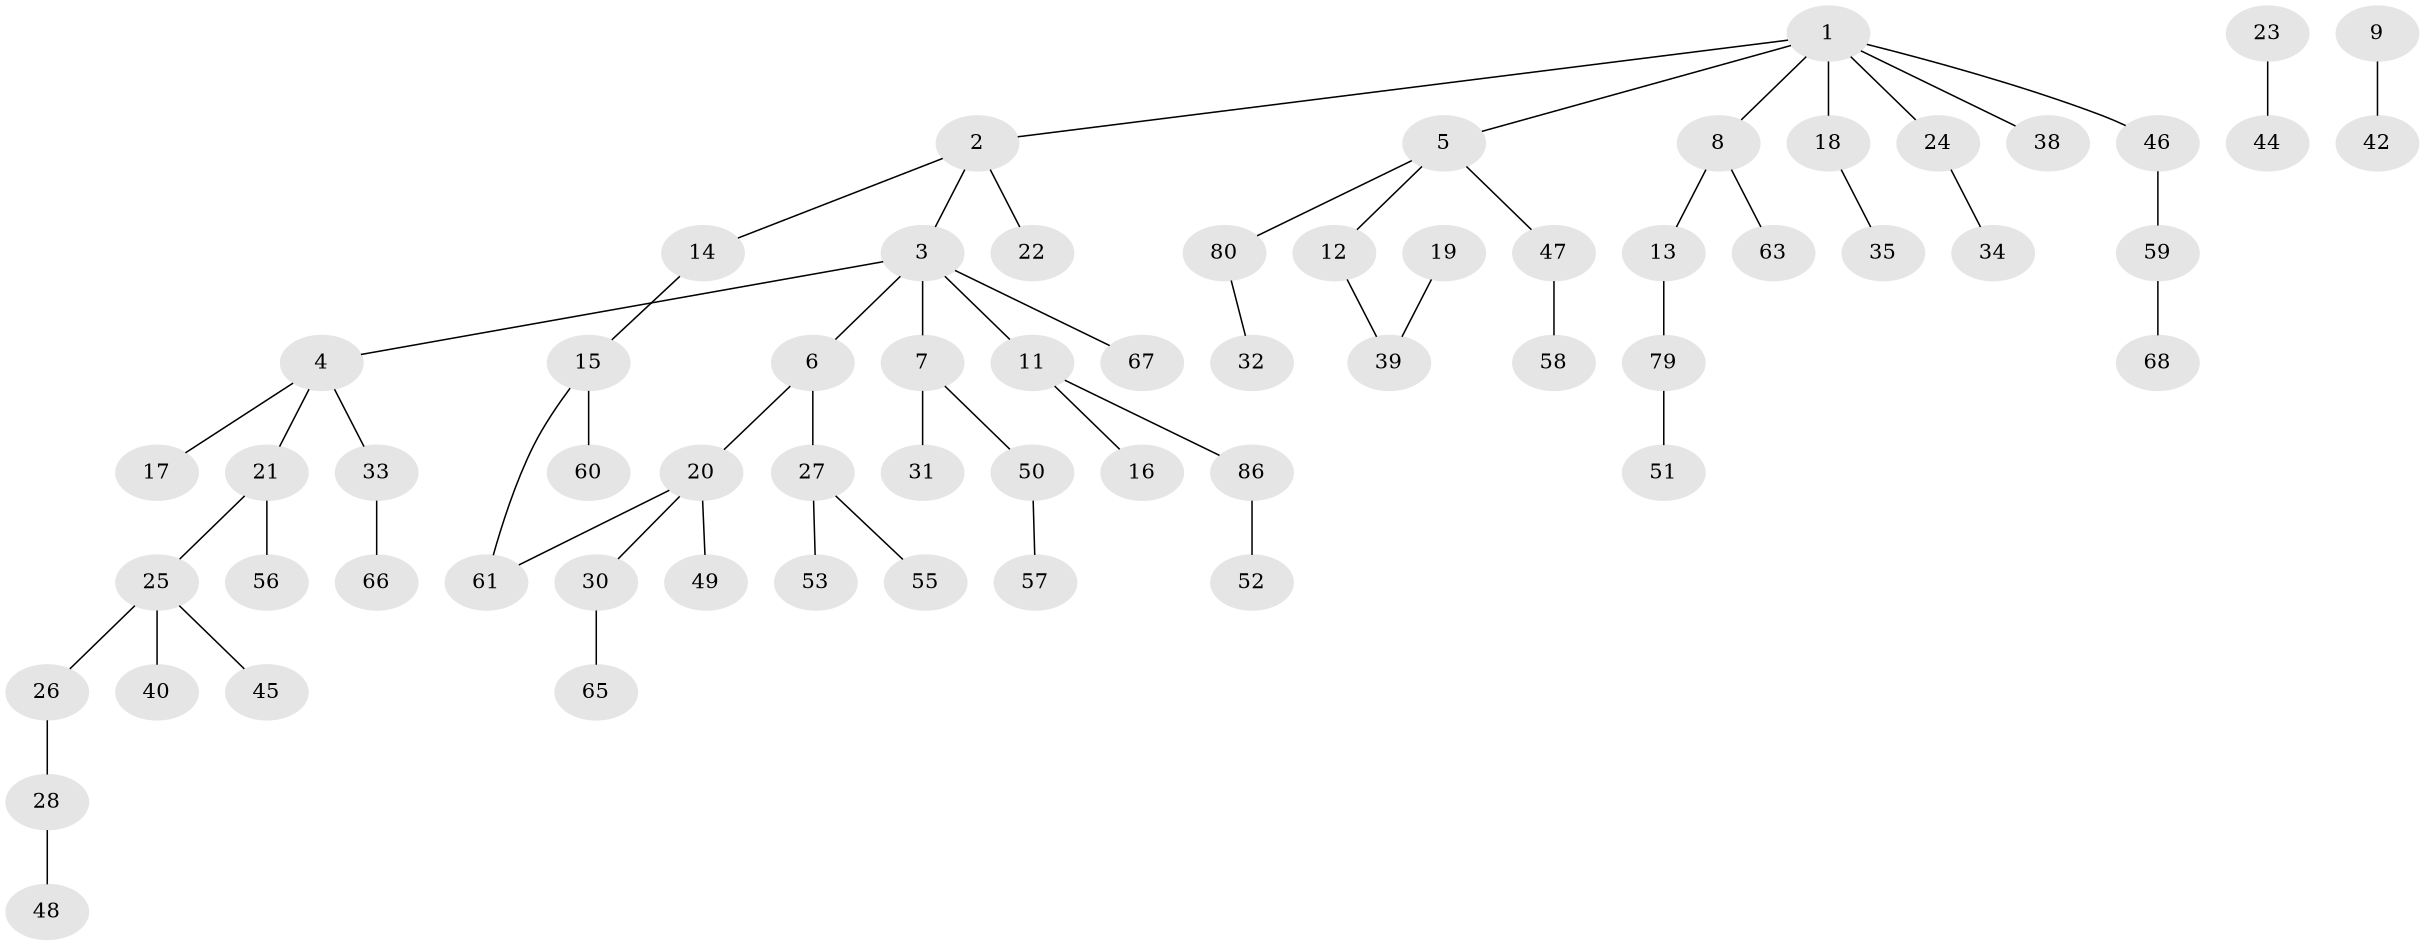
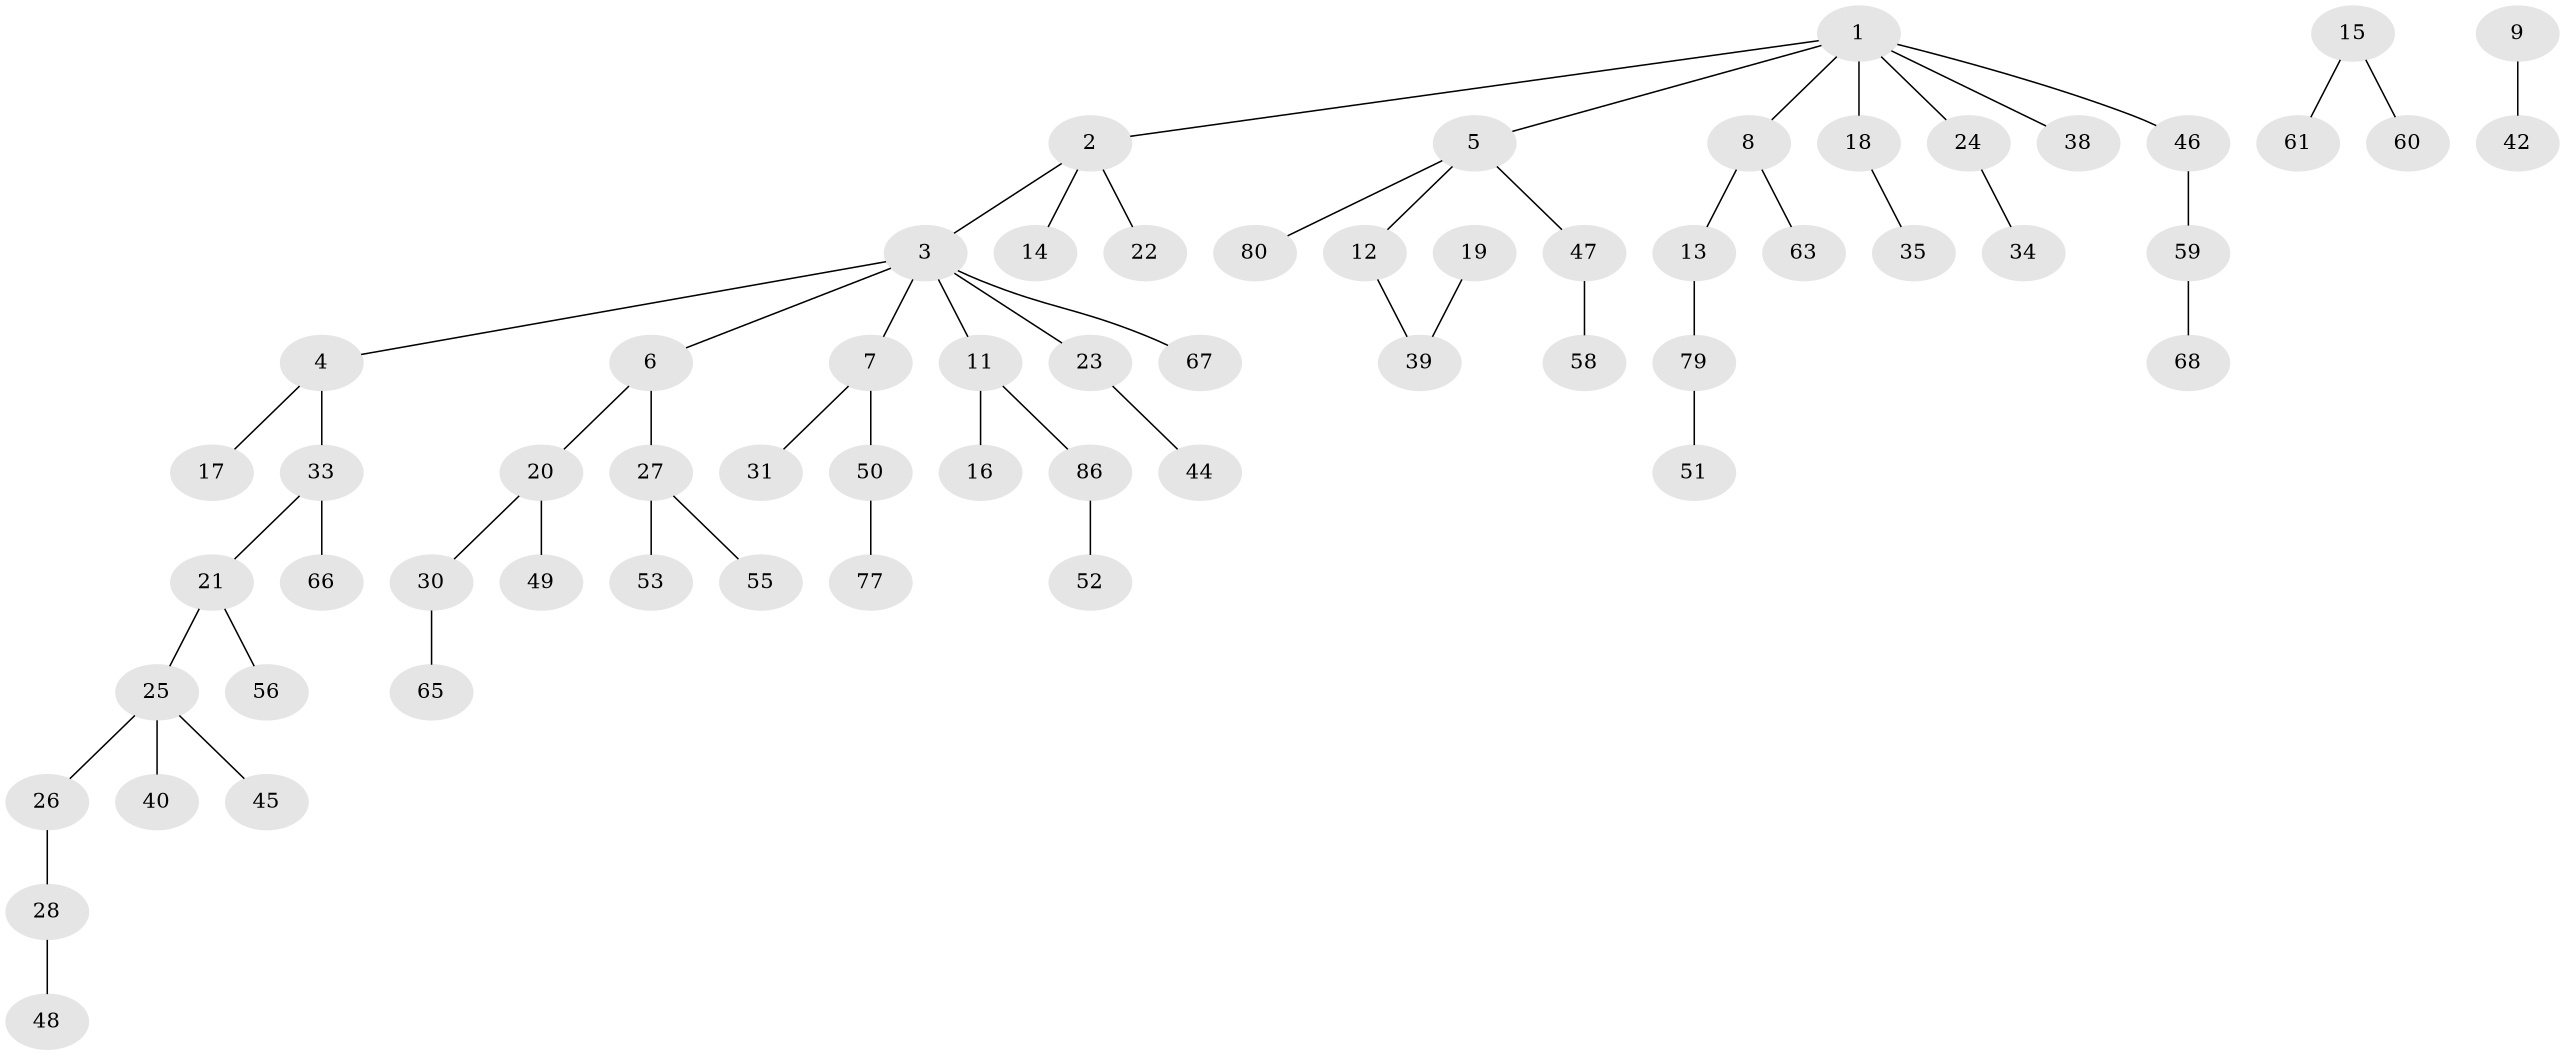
none -> (1008, 308)
(639, 314) -> none
(1252, 363) -> none
(294, 418) -> (267, 527)
(594, 528) -> none
(1035, 583) -> (871, 583)
